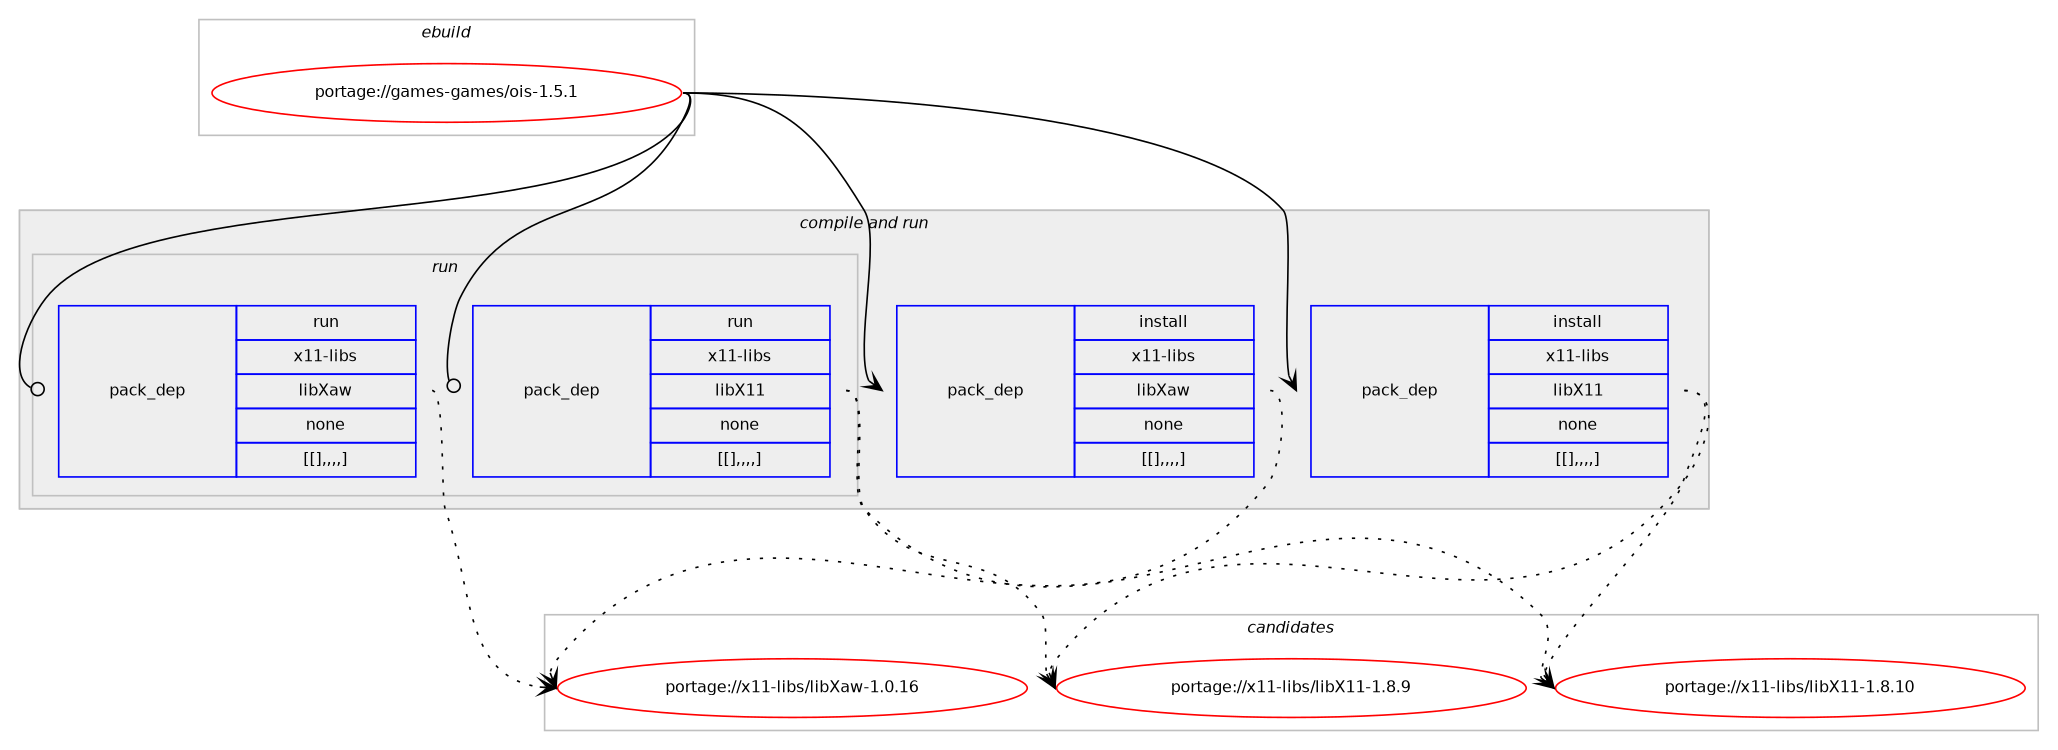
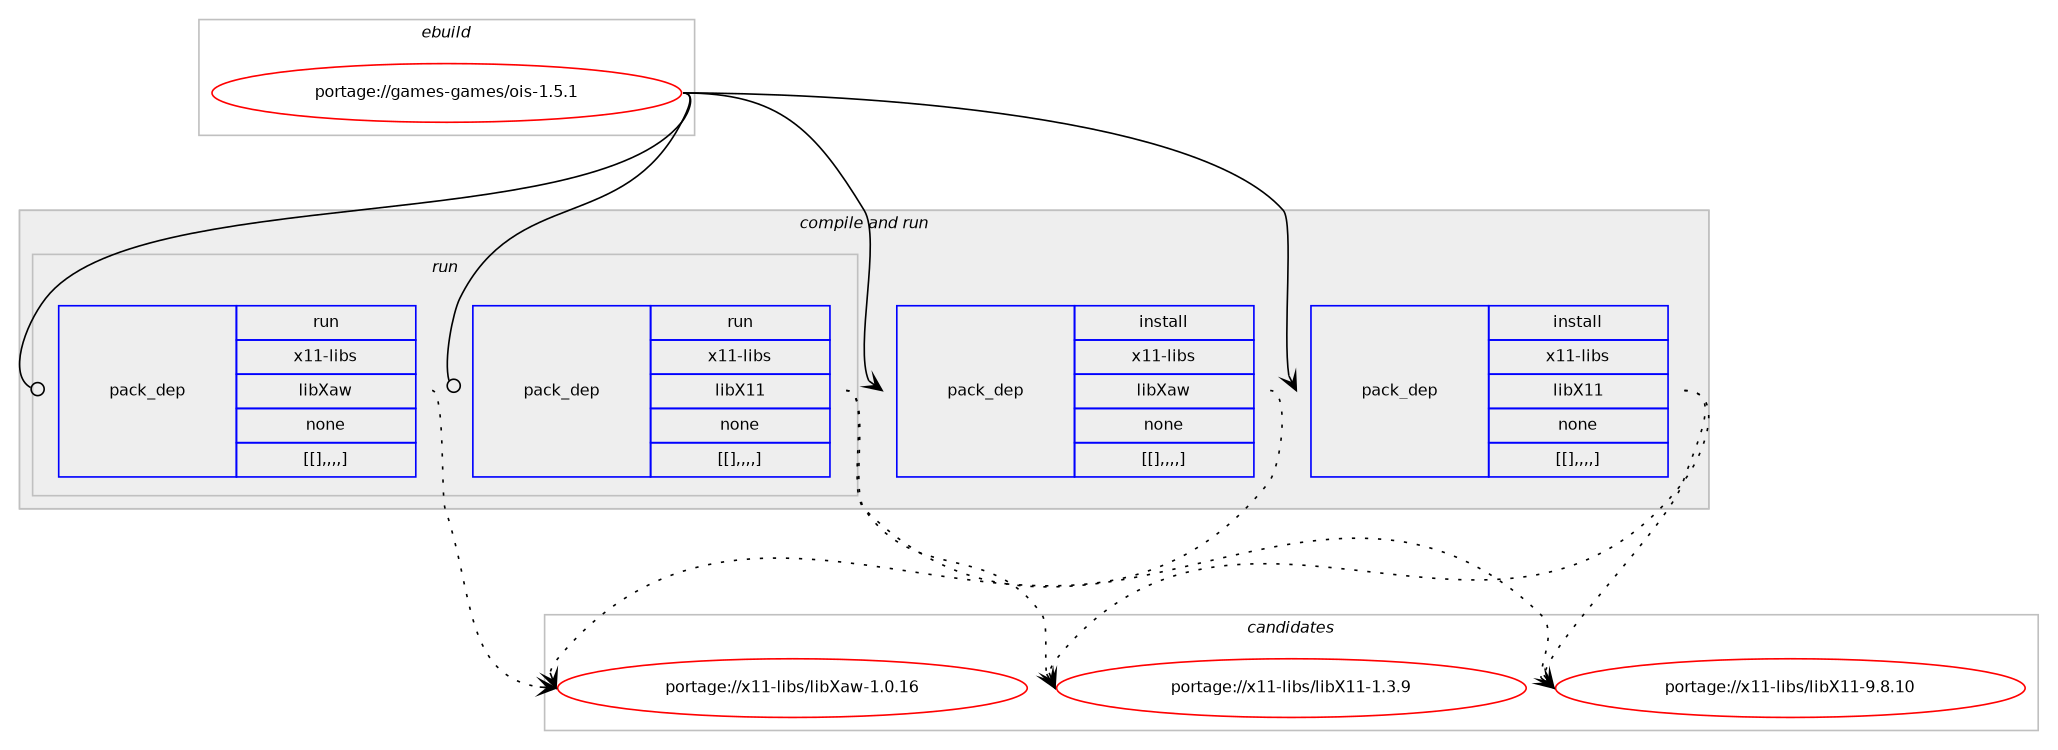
(1291, 688) -> (1291, 688)
(1790, 688) -> (1790, 688)
